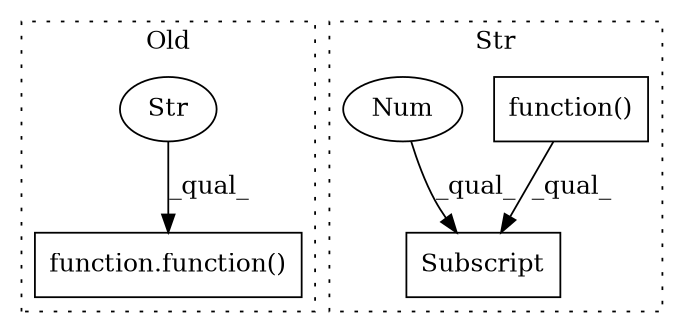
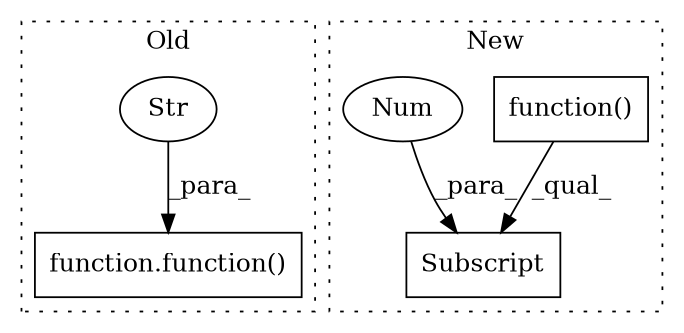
(496, 42) -> (496, 42)
(209, 187) -> (209, 187)
(476, 187) -> (476, 187)
